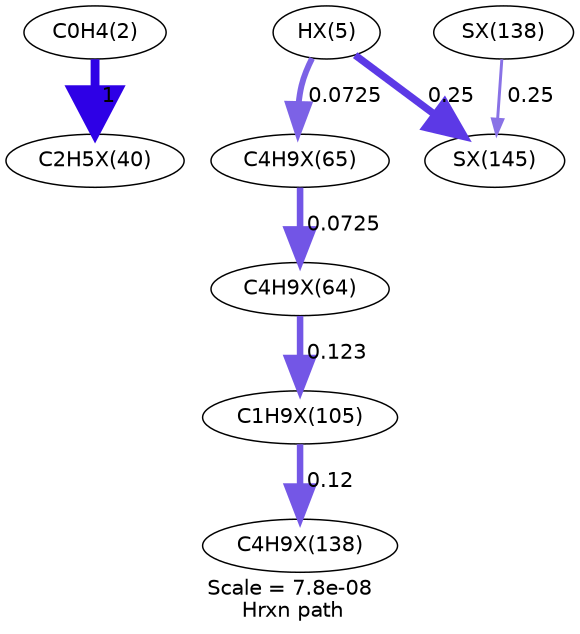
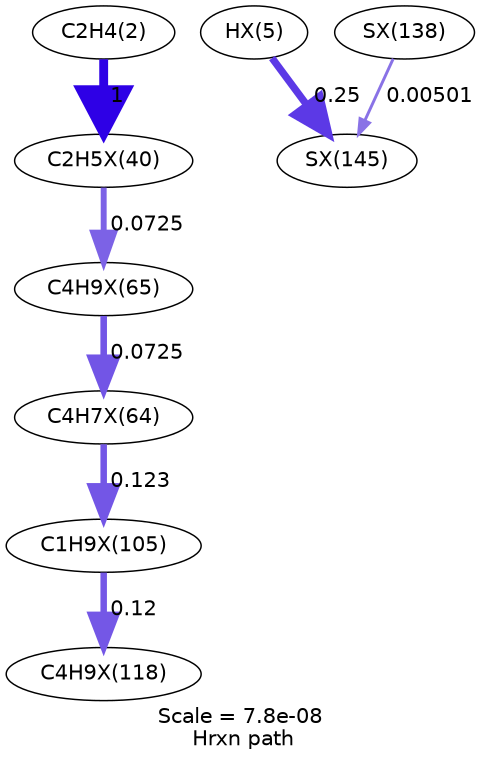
(95, 32) -> (104, 32)
(303, 80) -> (104, 210)
(528, 97) -> (427, 97)
(300, 289) -> (104, 417)
(300, 546) -> (104, 674)
